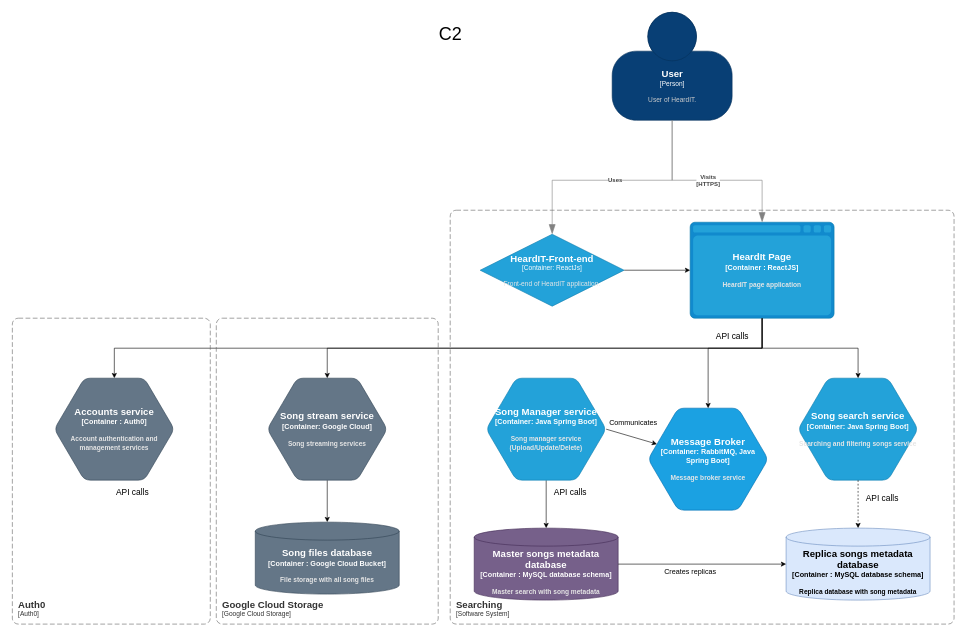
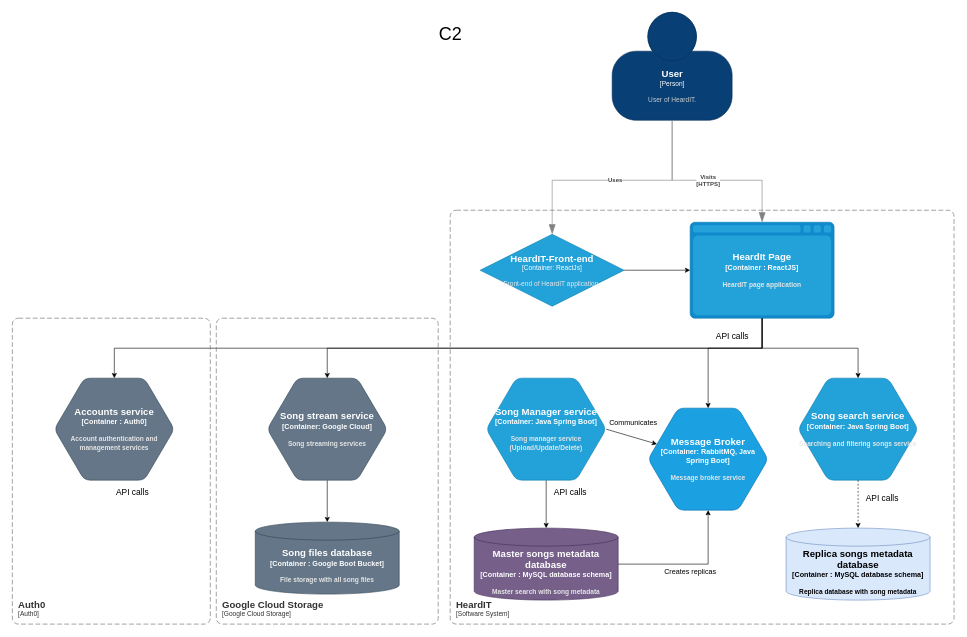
(780, 564) -> (708, 515)
(327, 566) -> (327, 566)
(487, 610) -> (487, 610)
